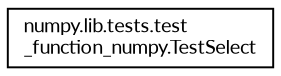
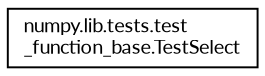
(140, 38) -> (133, 38)
